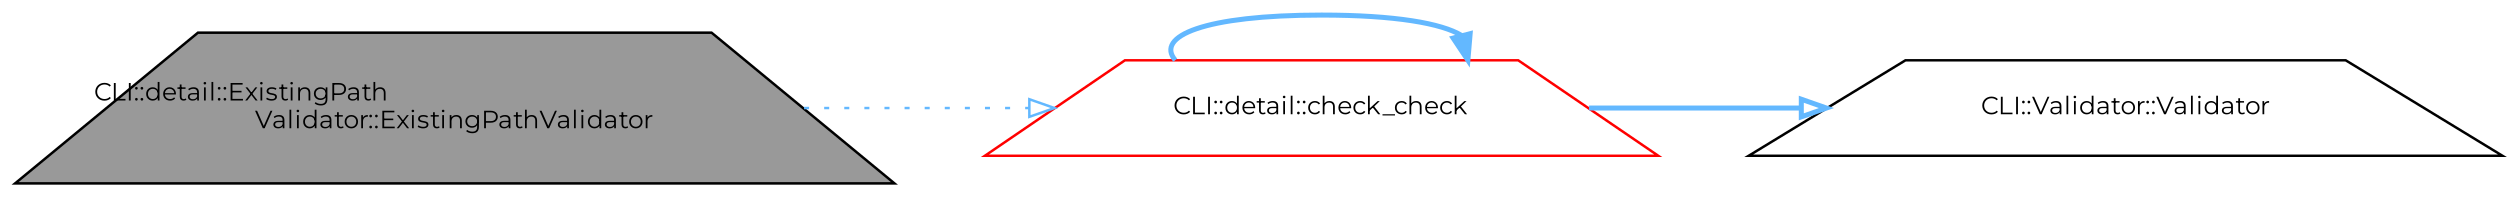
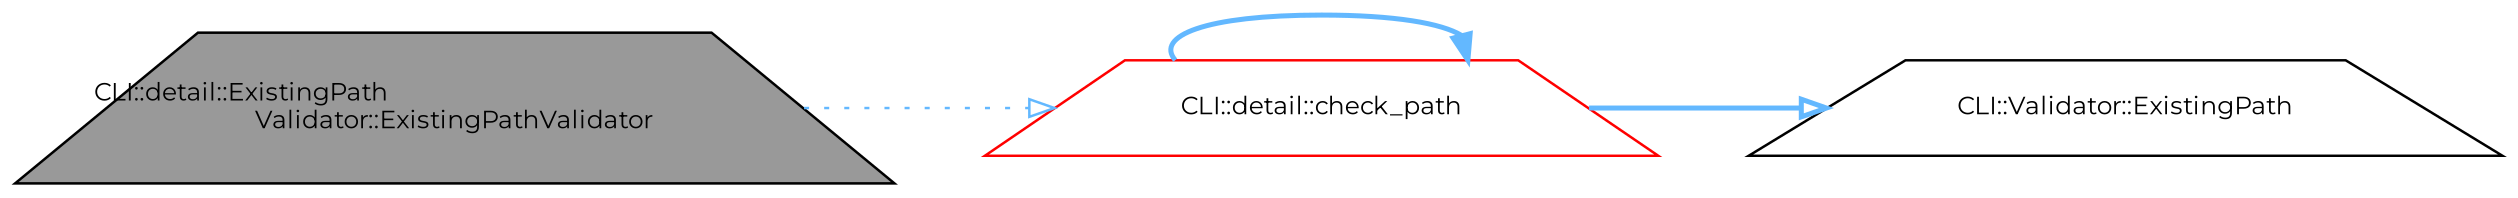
(1322, 108) -> (1322, 108)
(2126, 108) -> (2126, 108)
